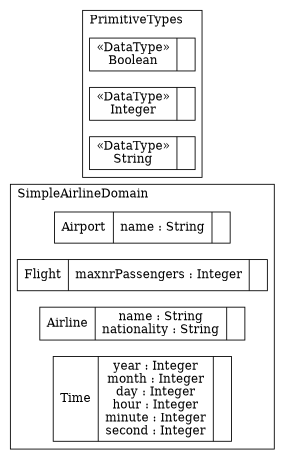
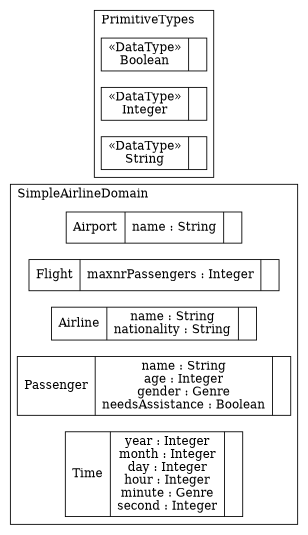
none -> (154, 386)
(156, 418) -> (167, 493)
